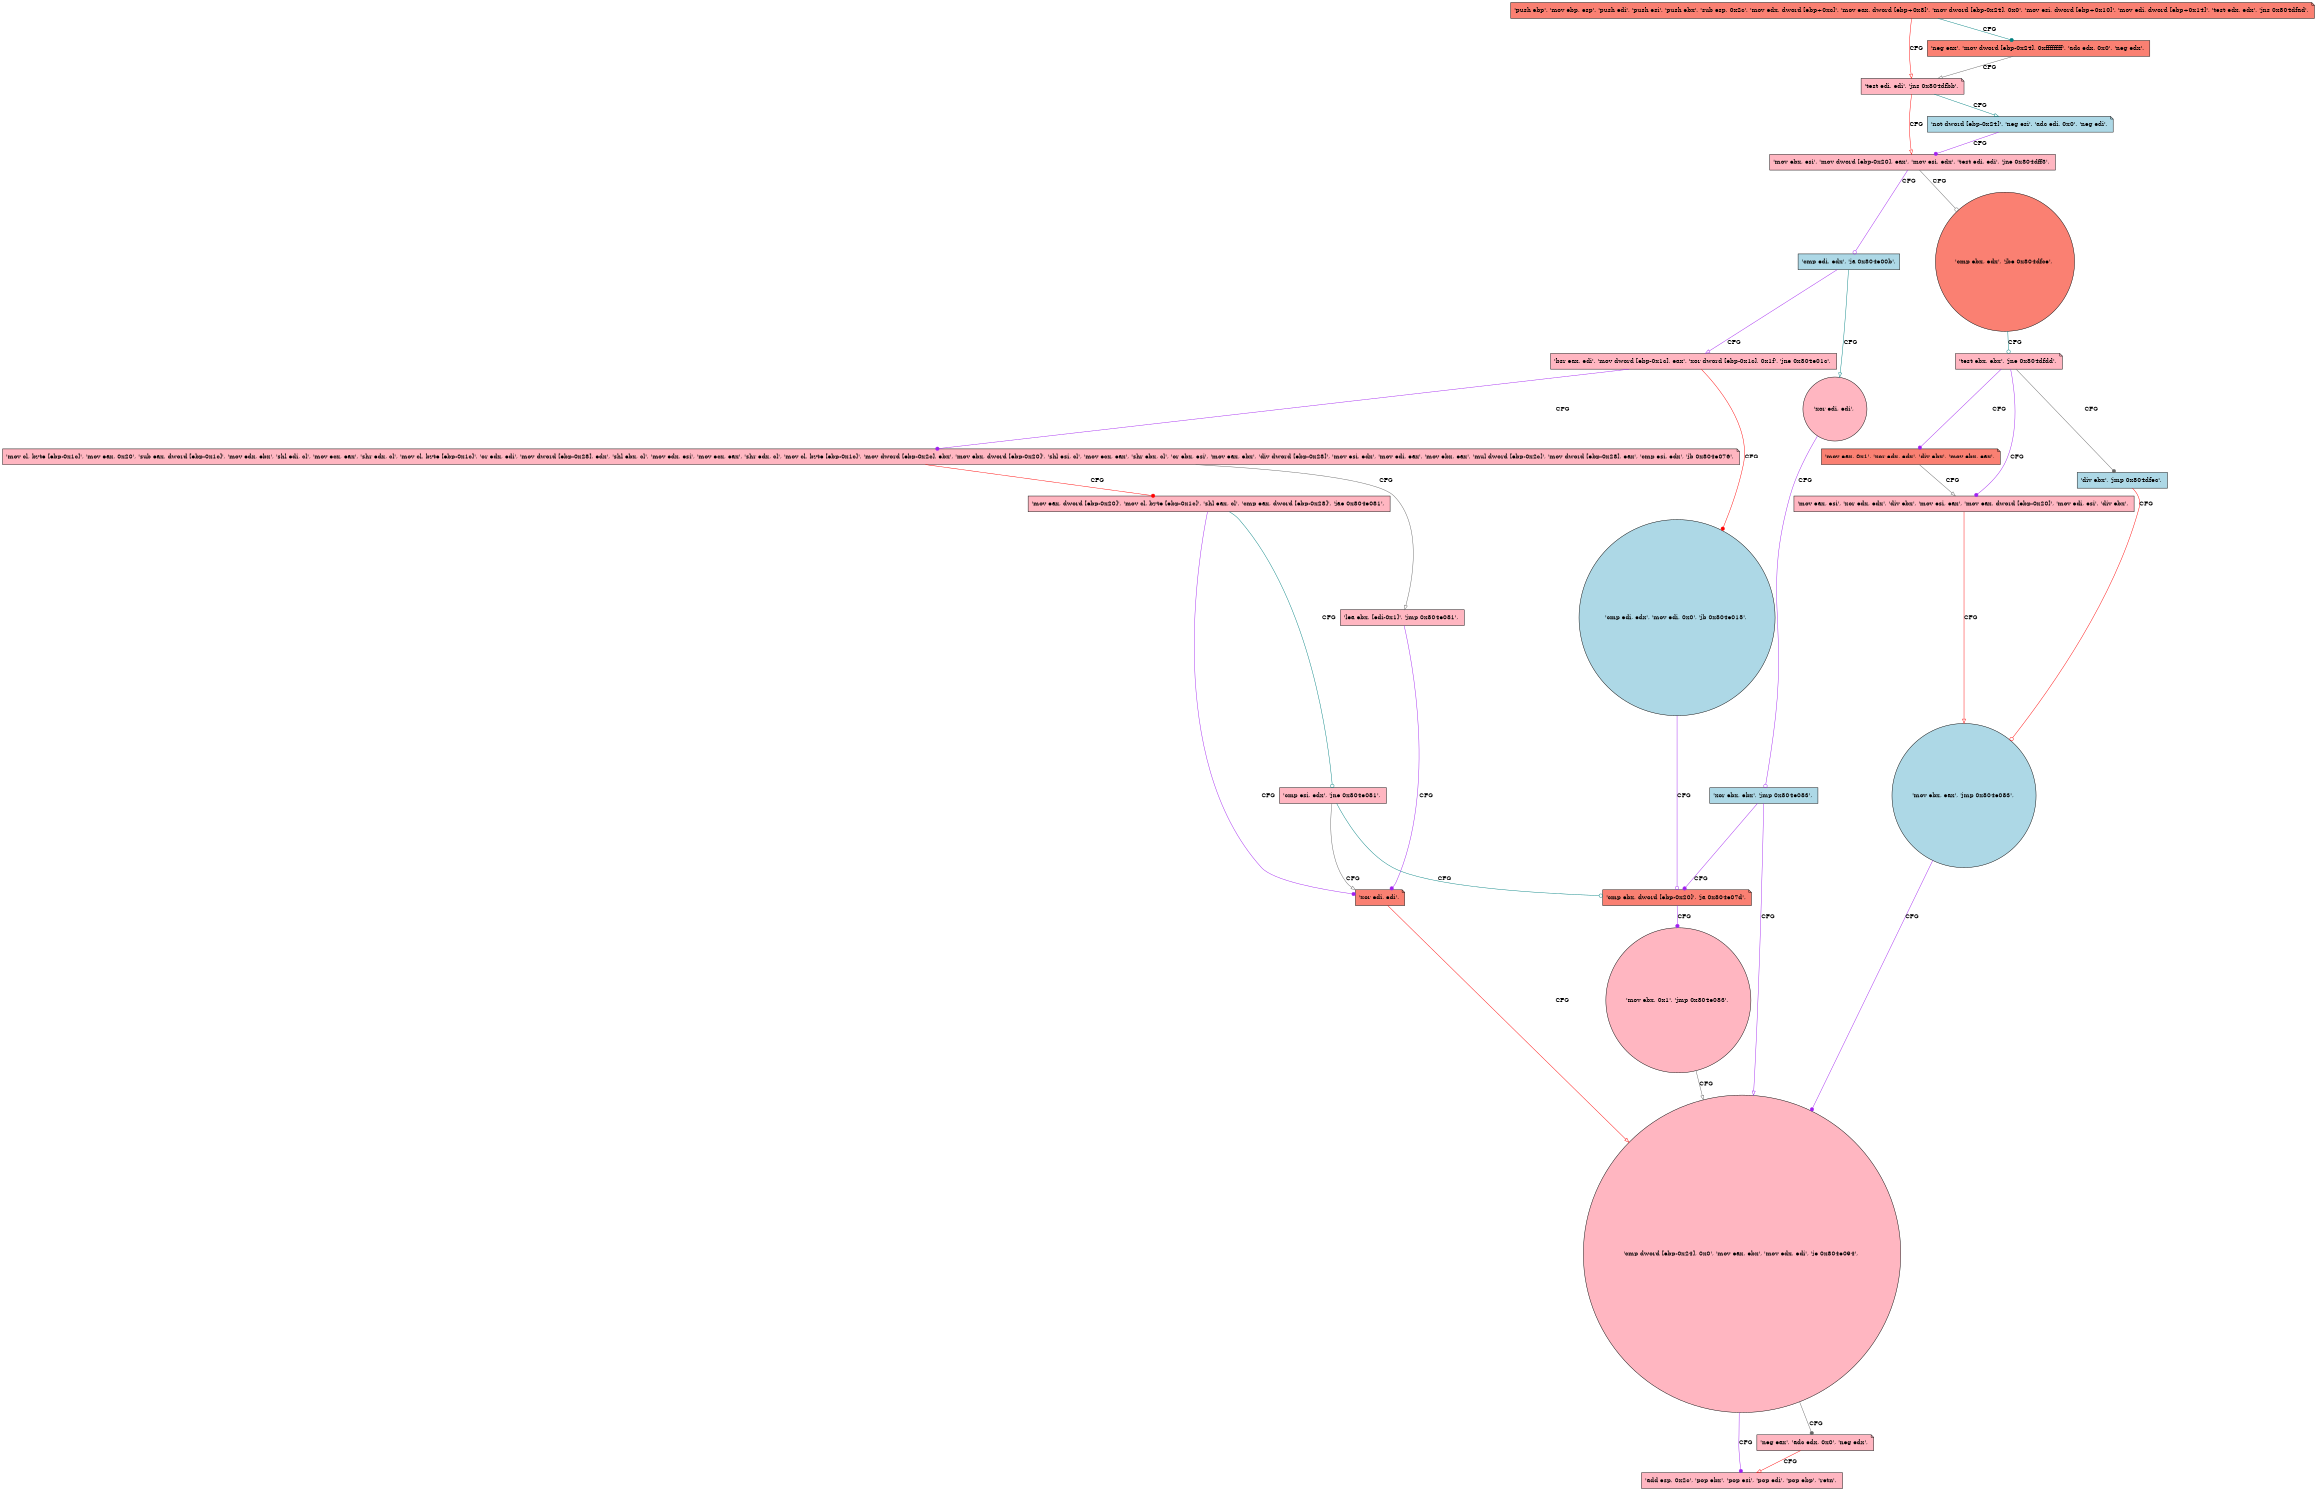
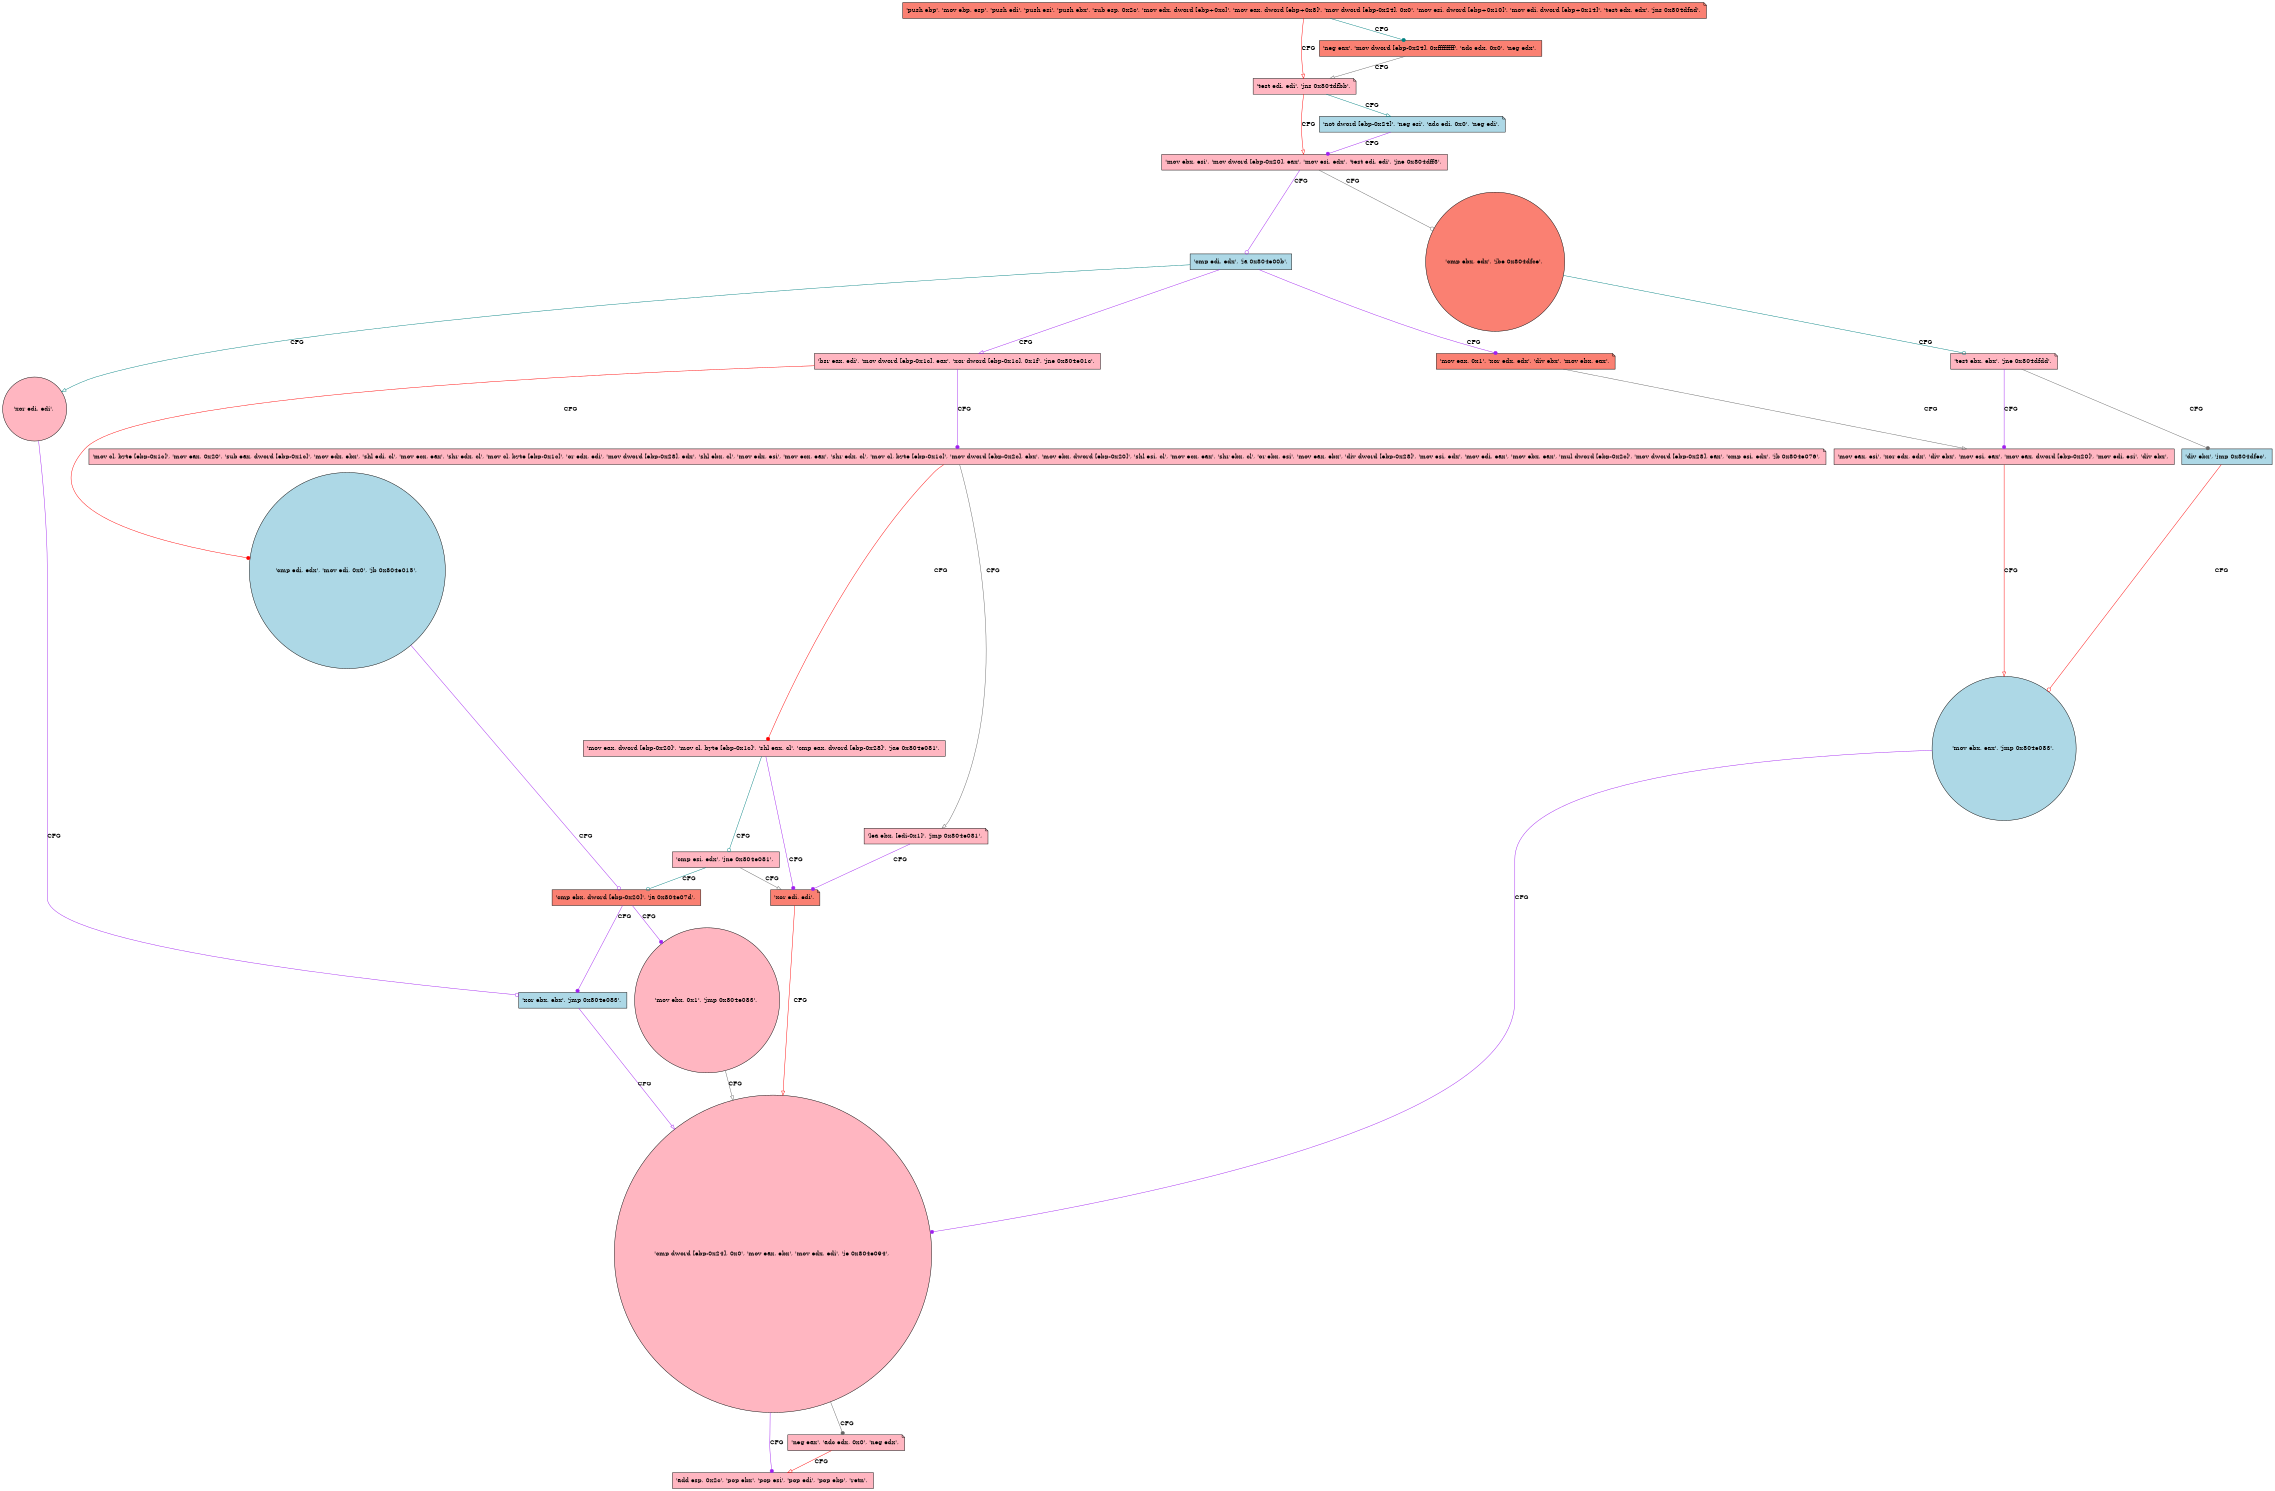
(1961, 408) -> (1375, 315)
(1402, 618) -> (926, 836)
(1722, 845) -> (600, 947)
(1677, 898) -> (626, 898)
